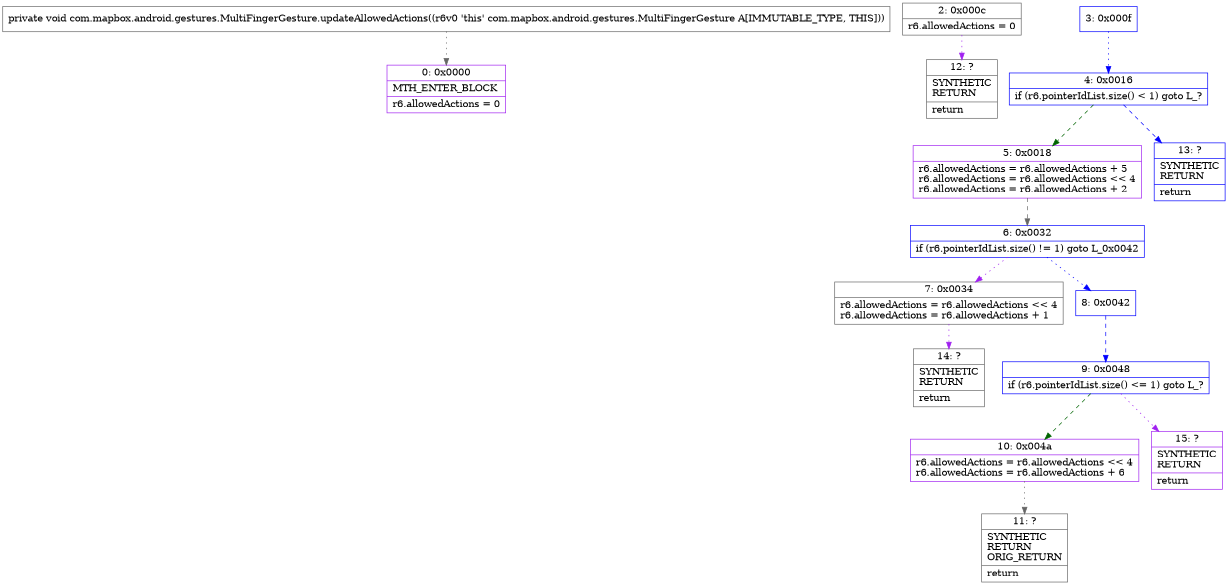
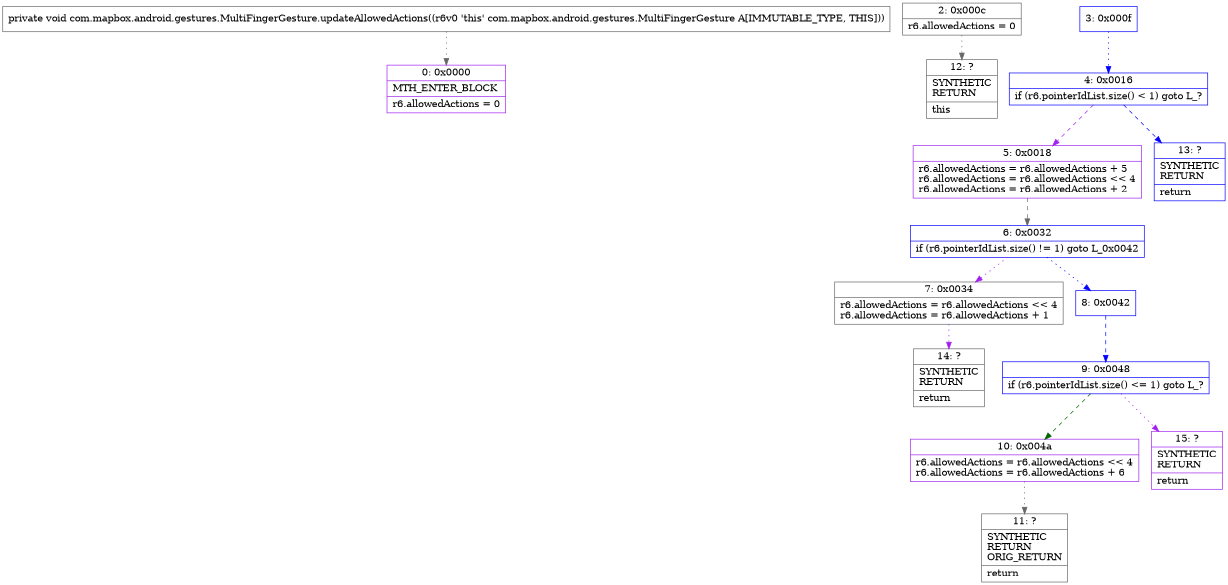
(962, 44) -> (962, 44)
(948, 110) -> (941, 110)
(1076, 123) -> (1076, 123)
